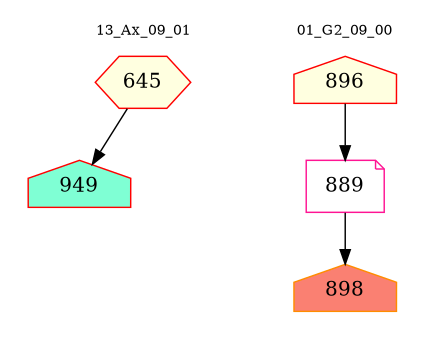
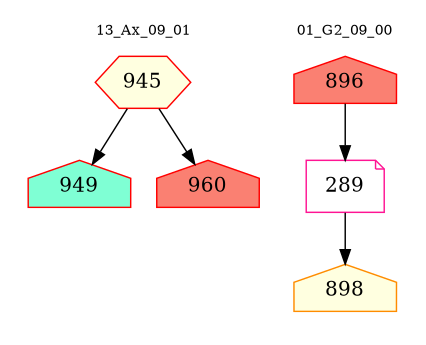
(143, 82) -> (143, 82)
(345, 82) -> (345, 82)
none -> (208, 186)
(345, 186) -> (345, 186)
(345, 290) -> (345, 290)
